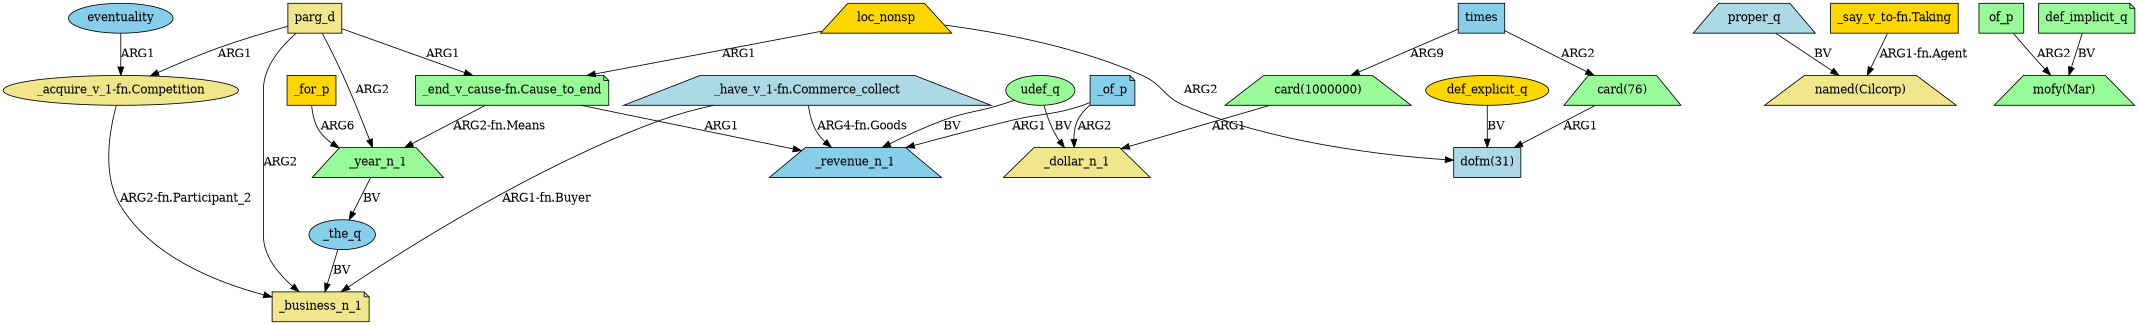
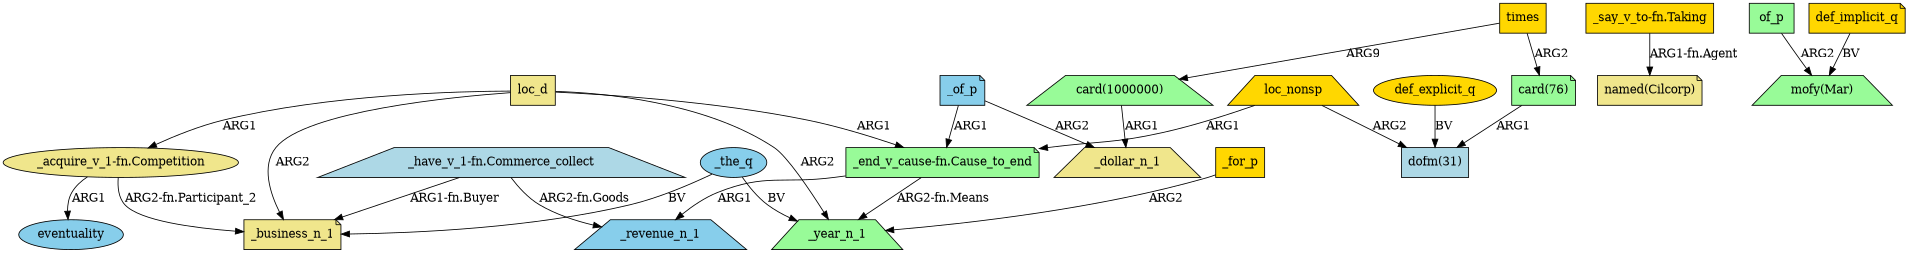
(315, 18) -> (533, 90)
(1481, 18) -> (1523, 18)
(1754, 18) -> none
(2087, 18) -> (1857, 18)
(121, 50) -> (73, 191)
(1040, 90) -> none
(1622, 90) -> (1544, 90)
(1860, 90) -> (1650, 90)
(1002, 123) -> (954, 122)
(338, 126) -> (1166, 199)
(862, 126) -> (585, 199)
(362, 195) -> (763, 201)
